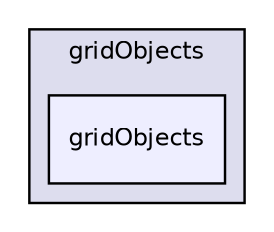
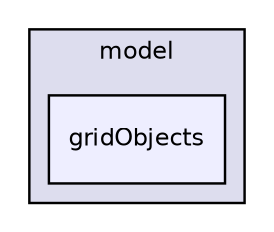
(137, 53) -> (137, 53)
